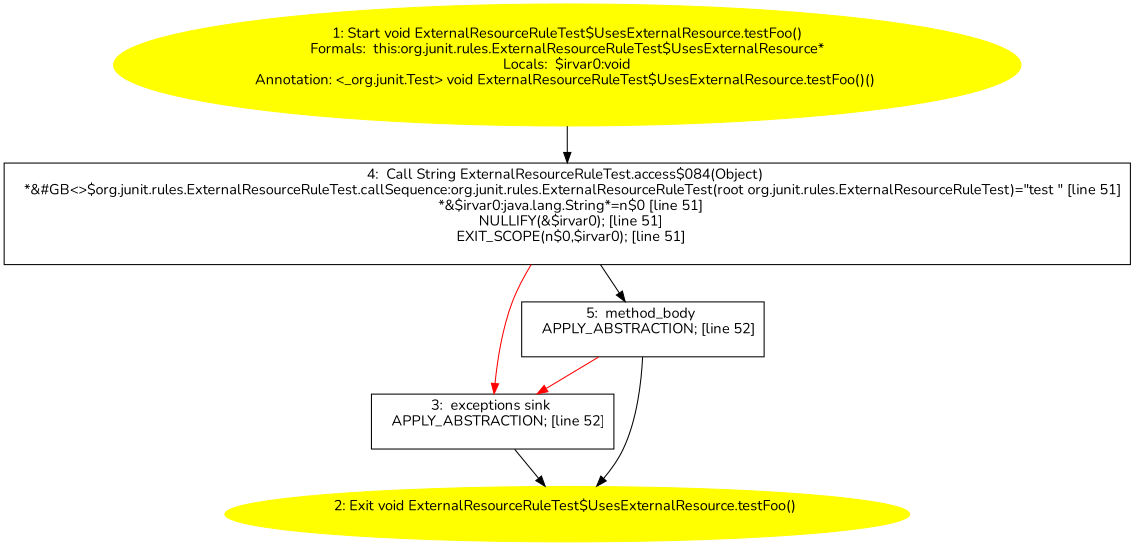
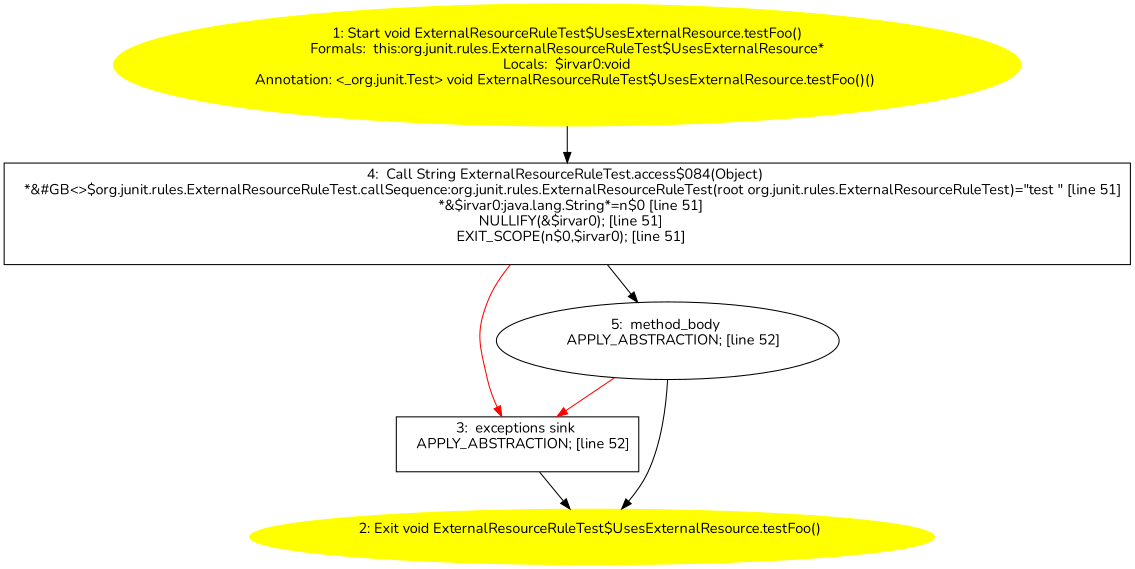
(643, 329) -> (668, 341)
